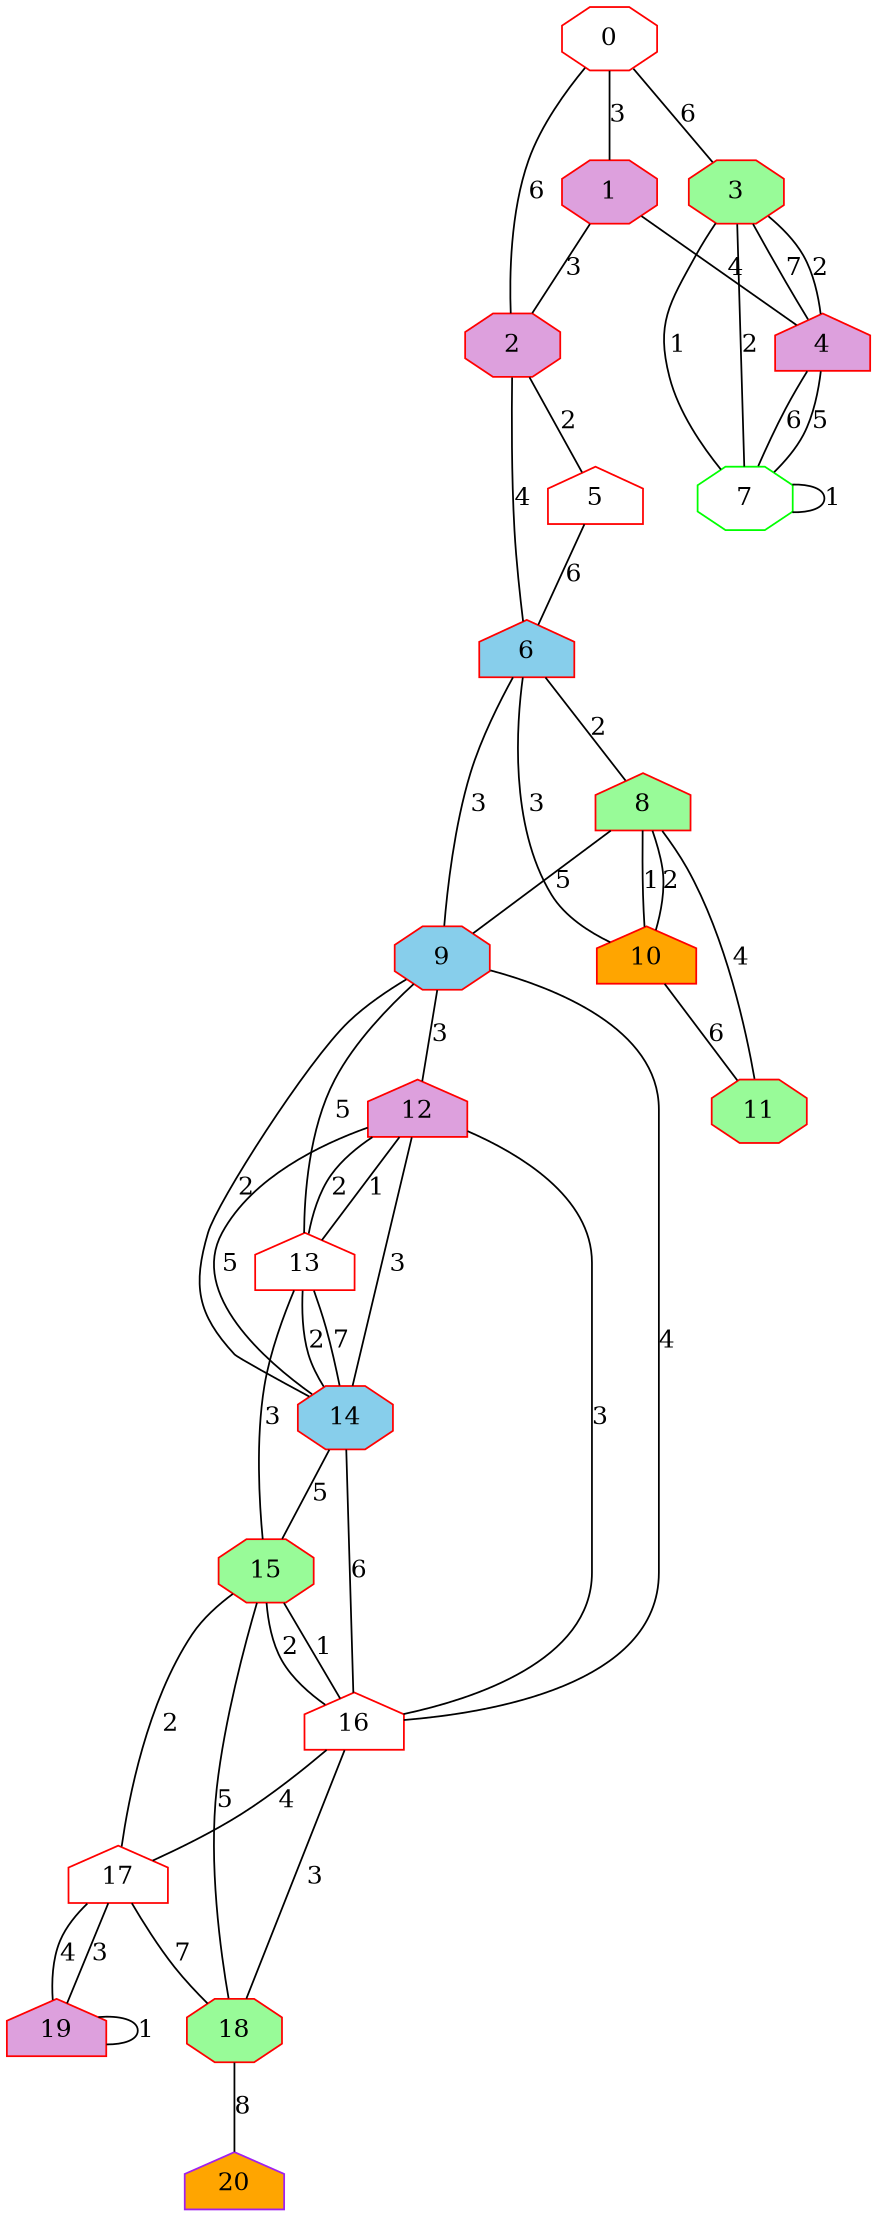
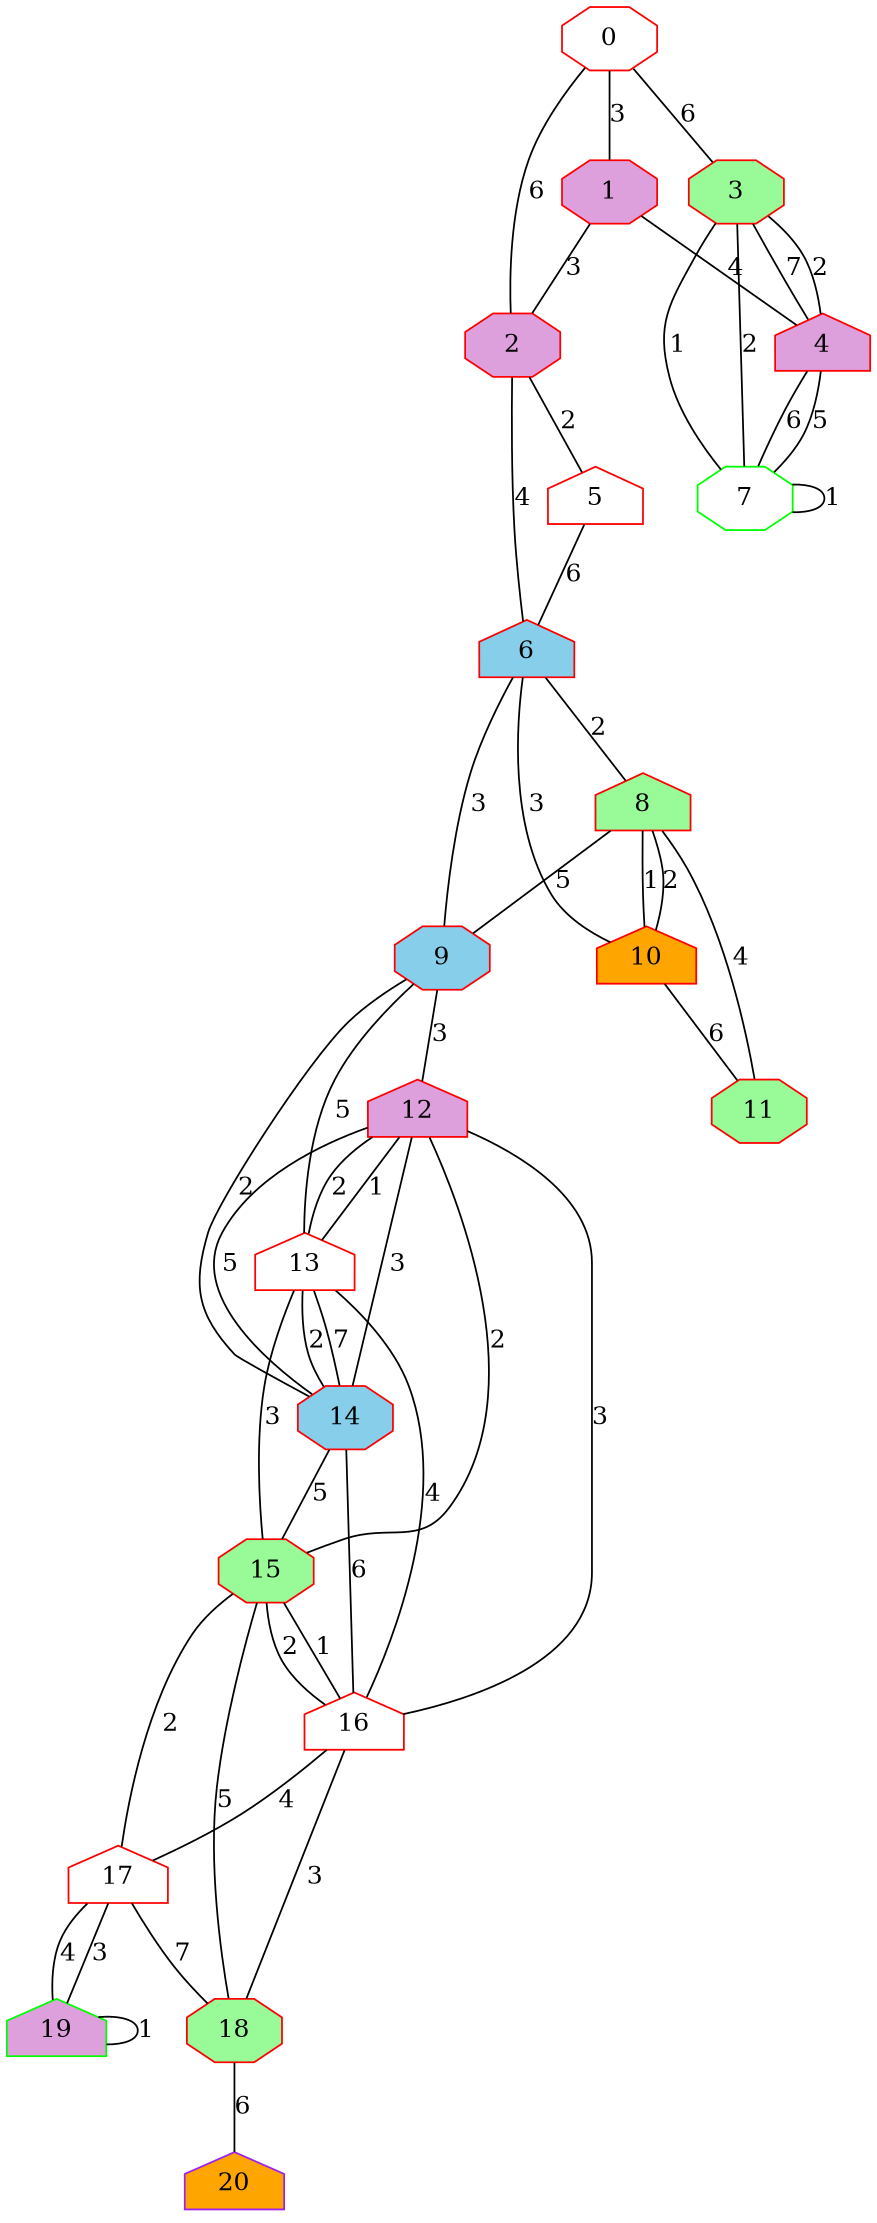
(659, 1385) -> (423, 1484)
none -> (487, 1399)
(57, 2031) -> (57, 2031)
(243, 2107) -> (243, 2107)
